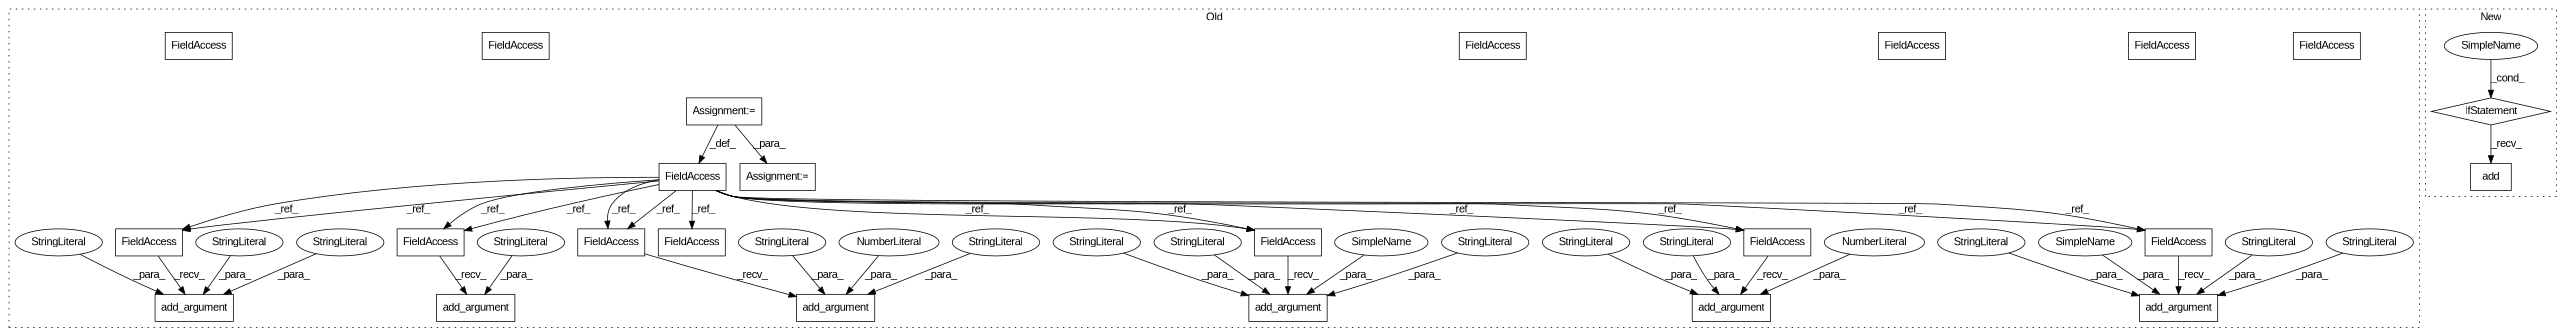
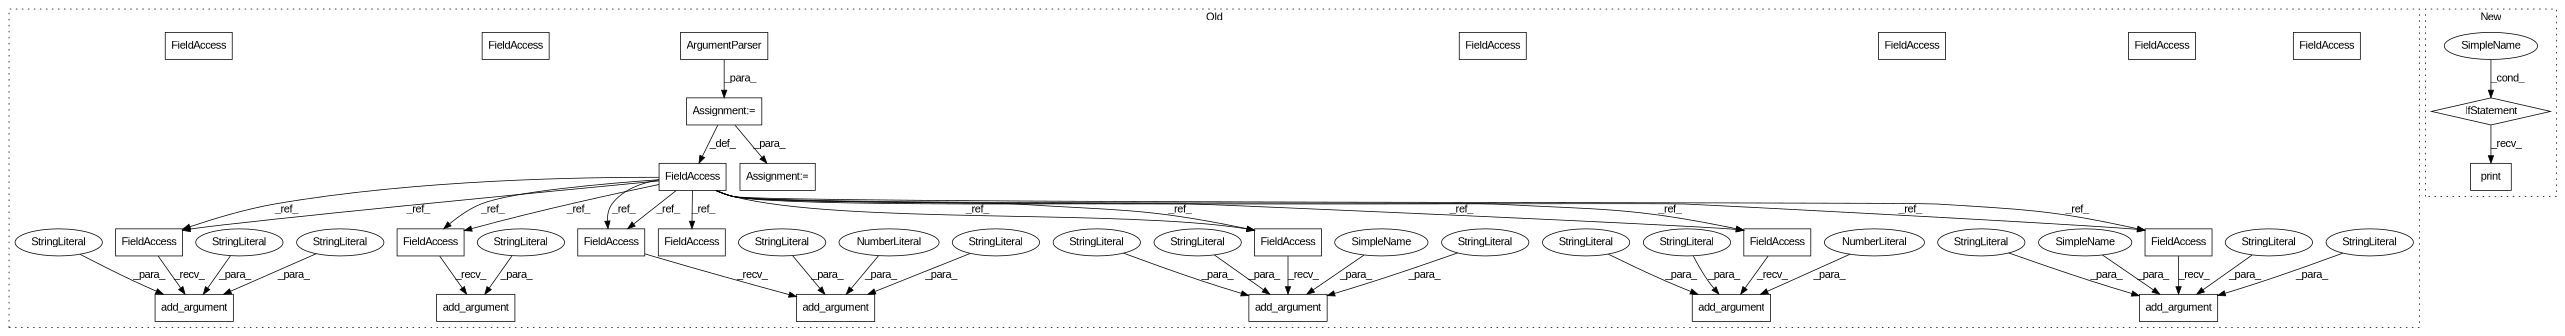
none -> (724, 46)
(2491, 177) -> (2491, 177)
